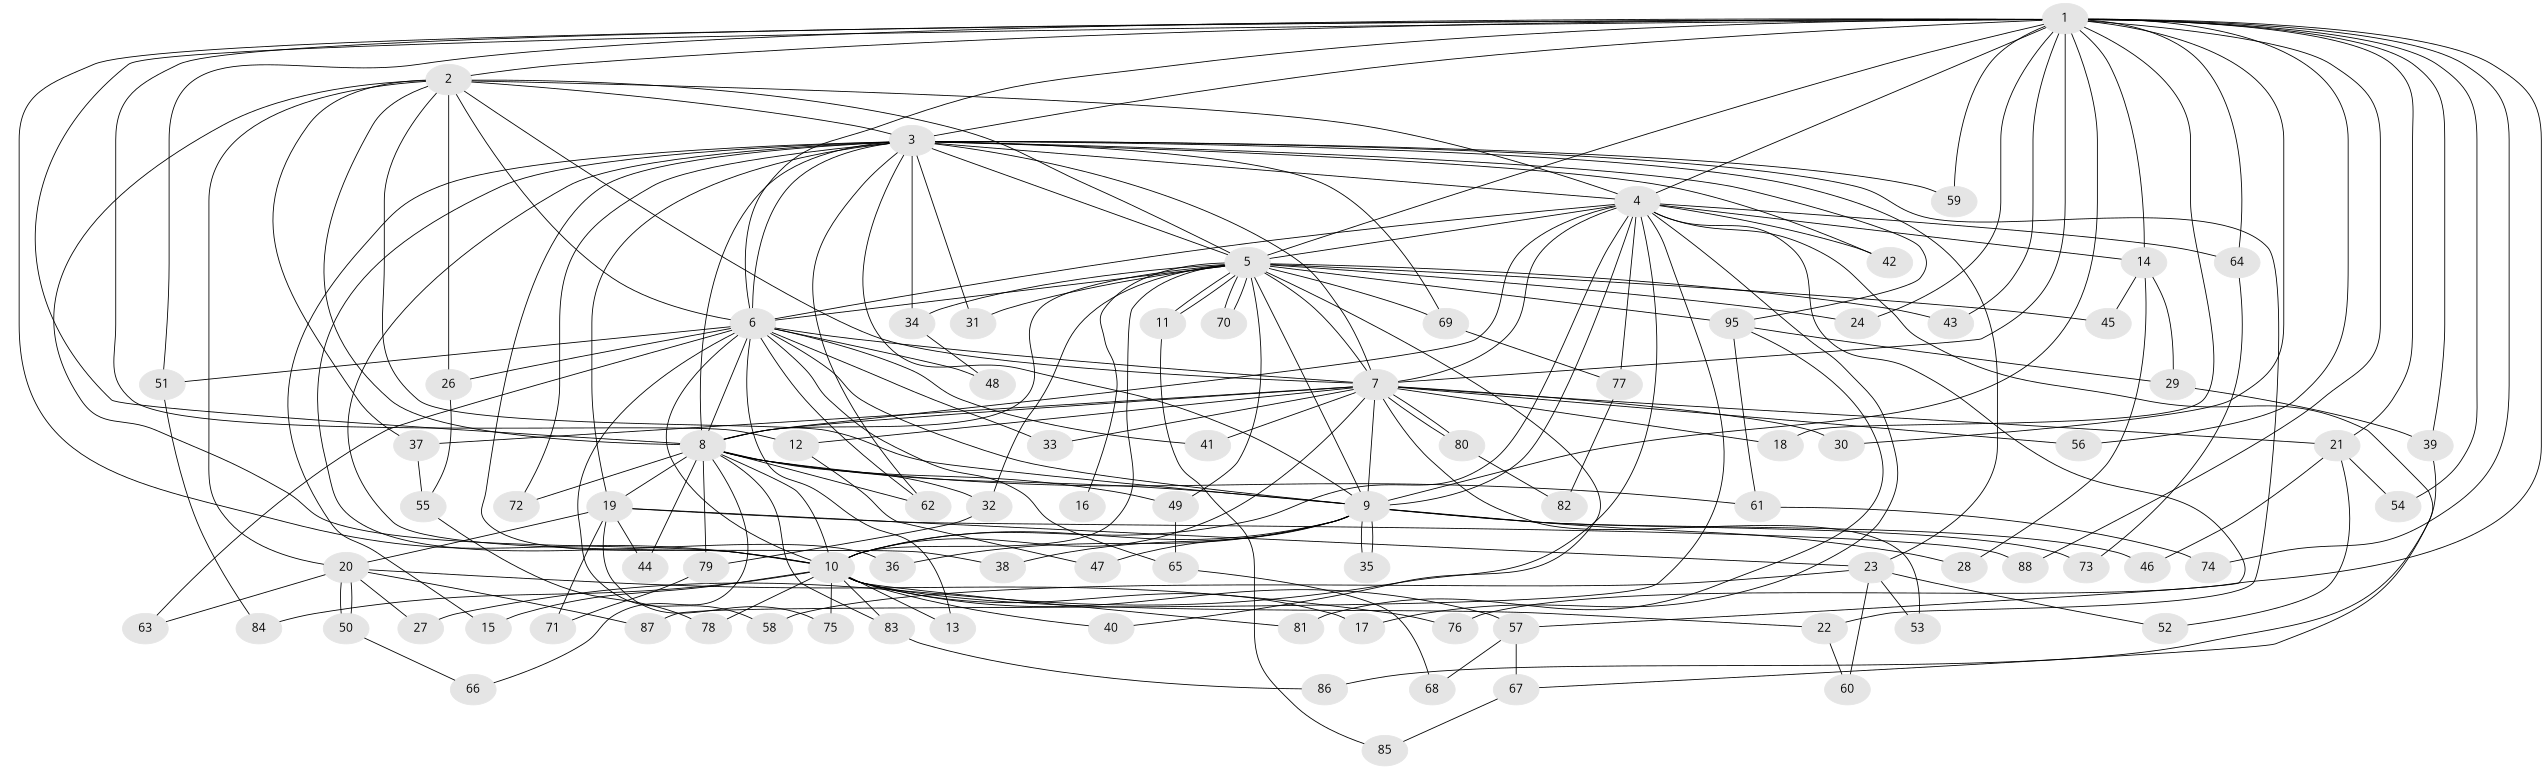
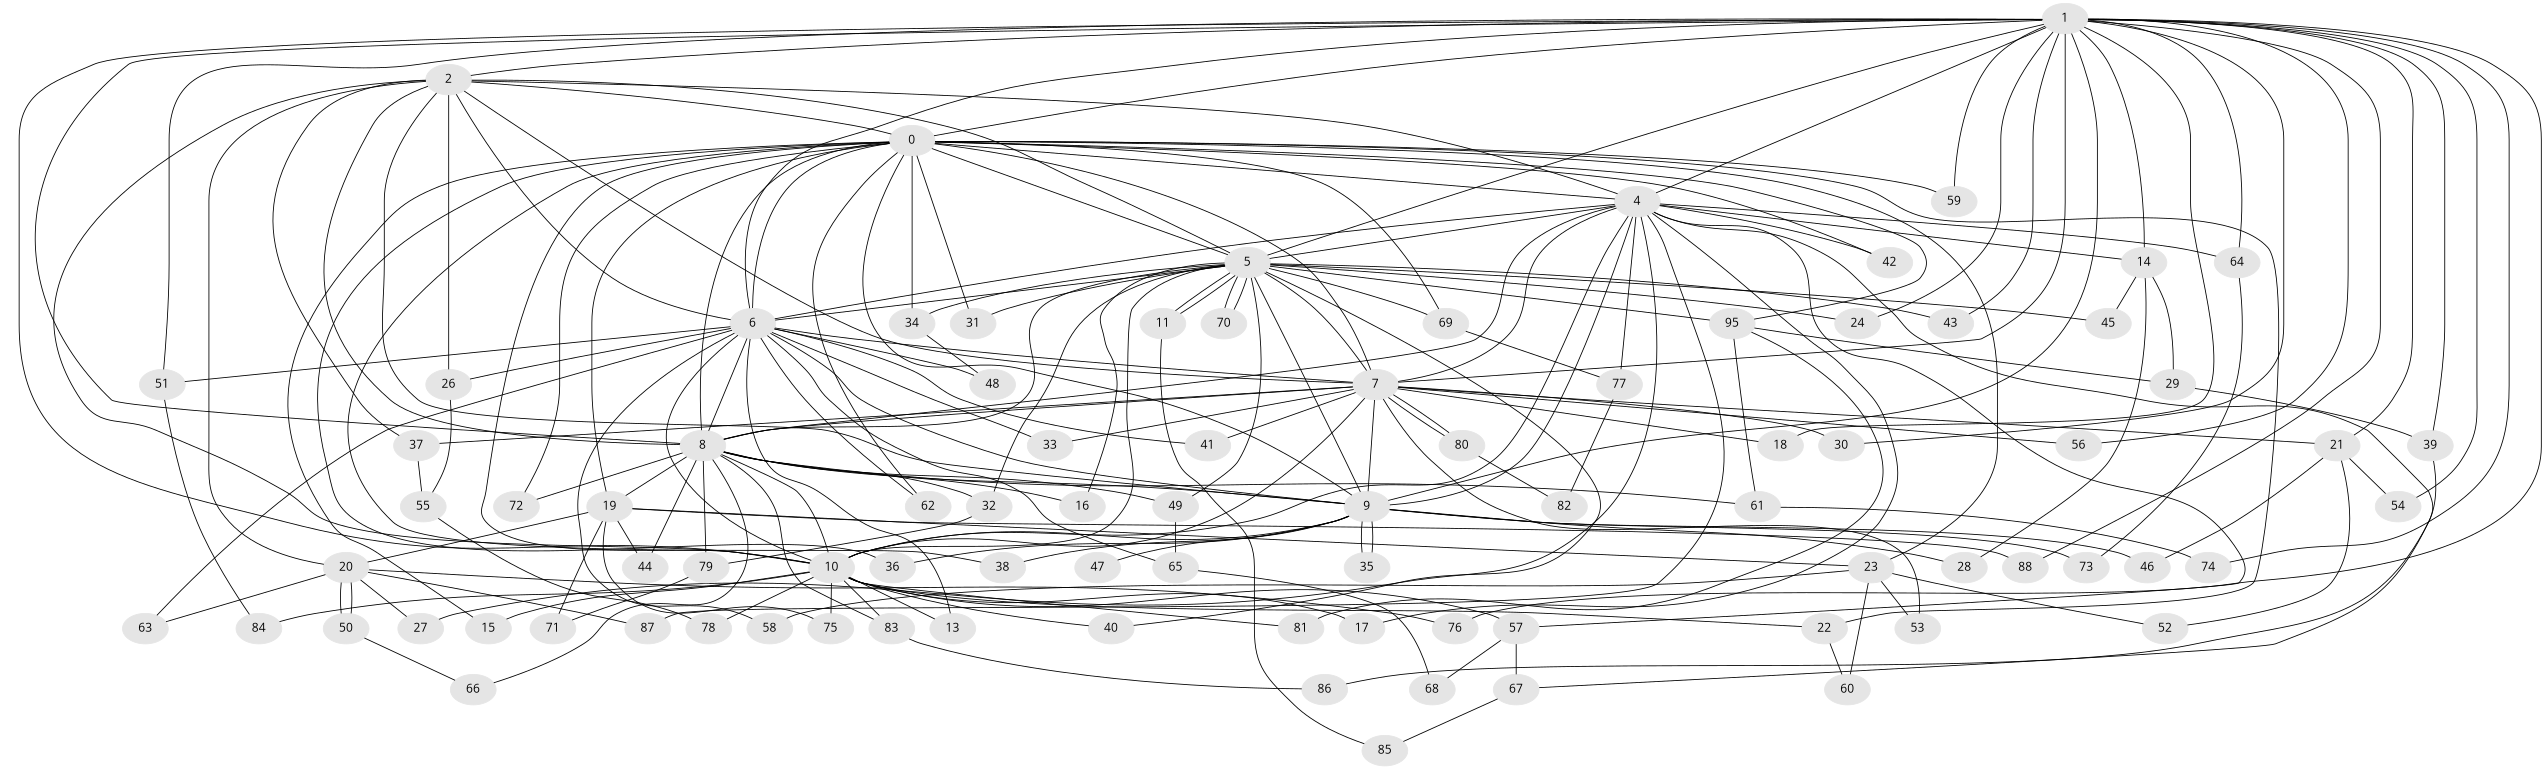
(912, 141) -> (912, 141)
(796, 446) -> none
(816, 476) -> (893, 476)
